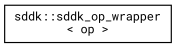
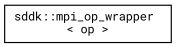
(88, 24) -> (88, 24)
